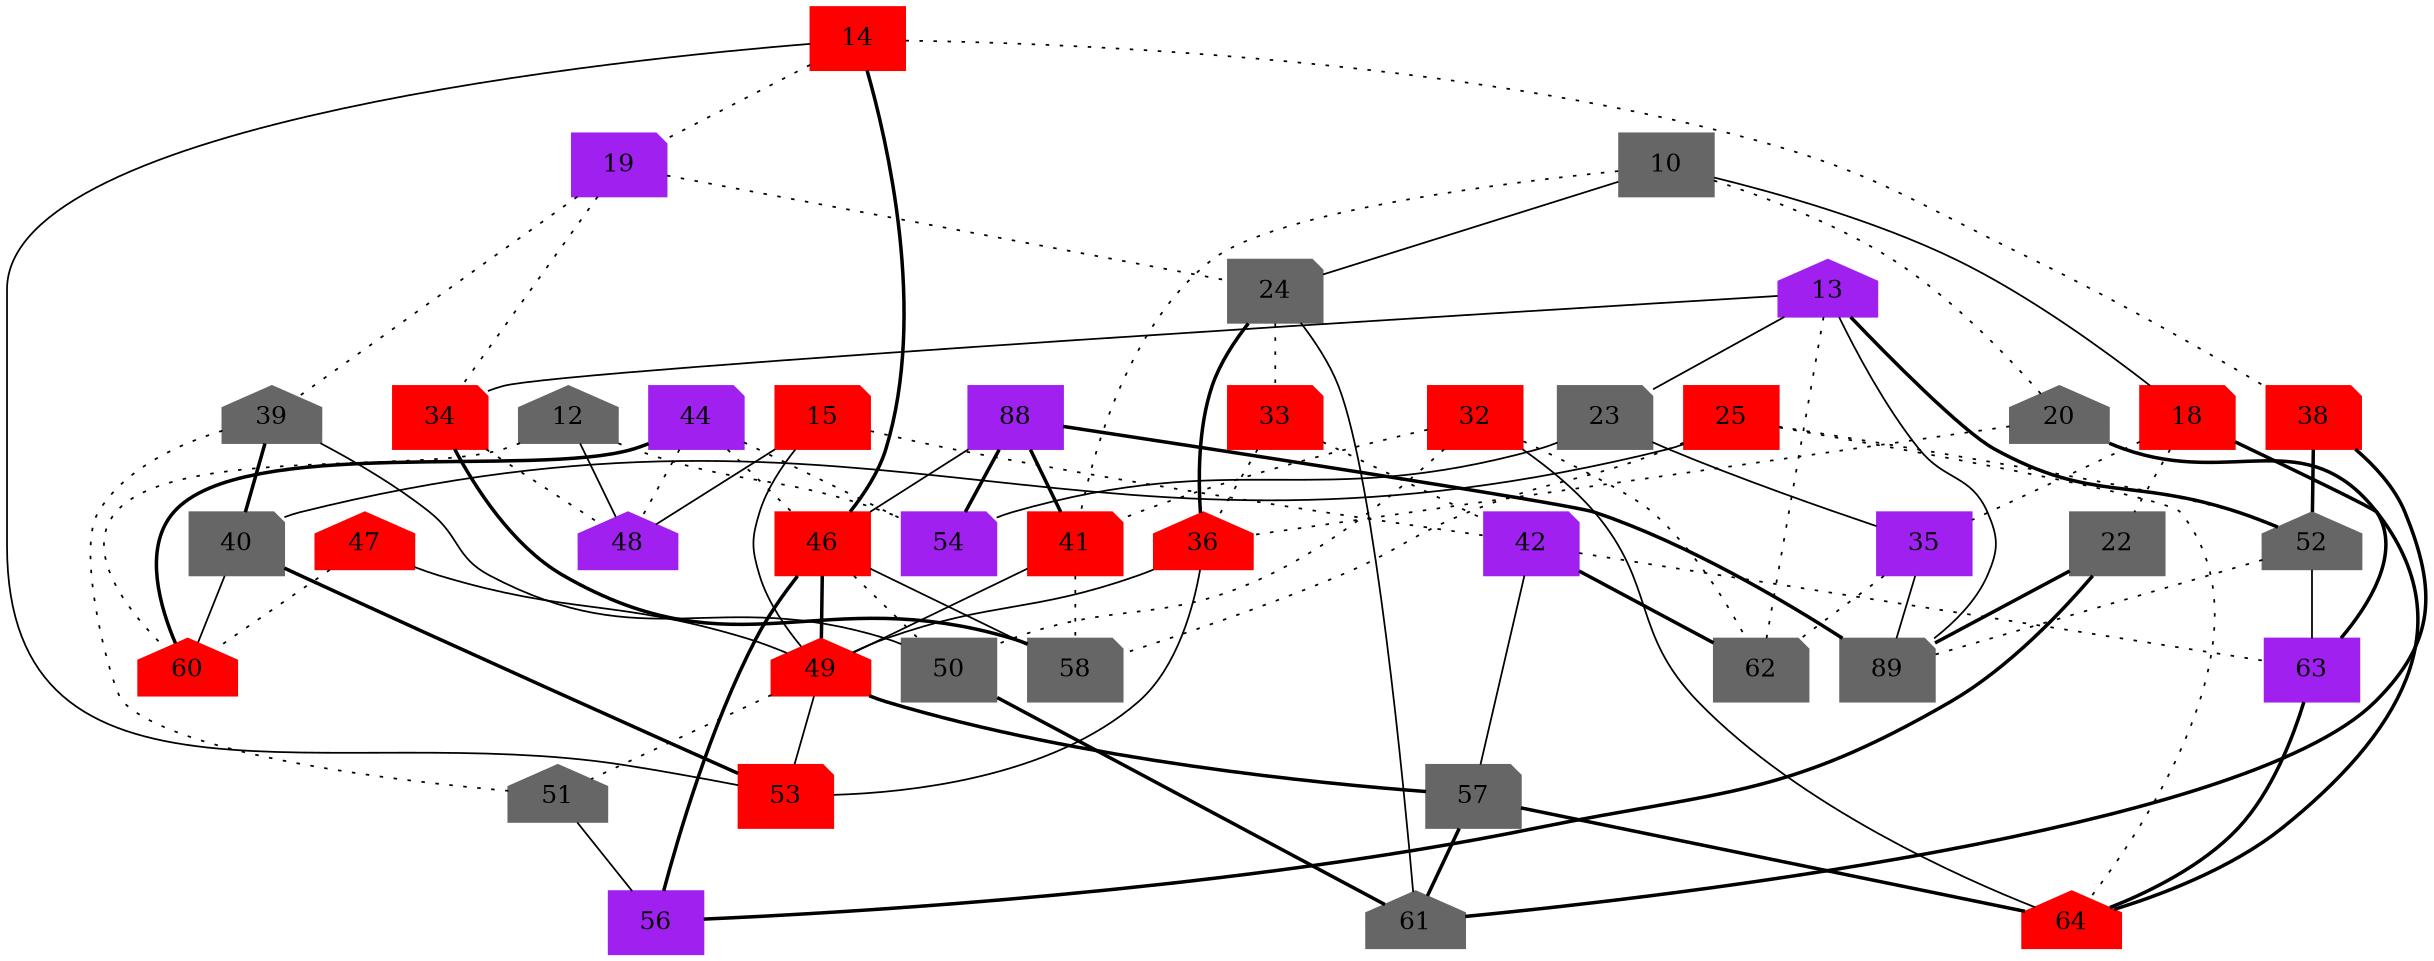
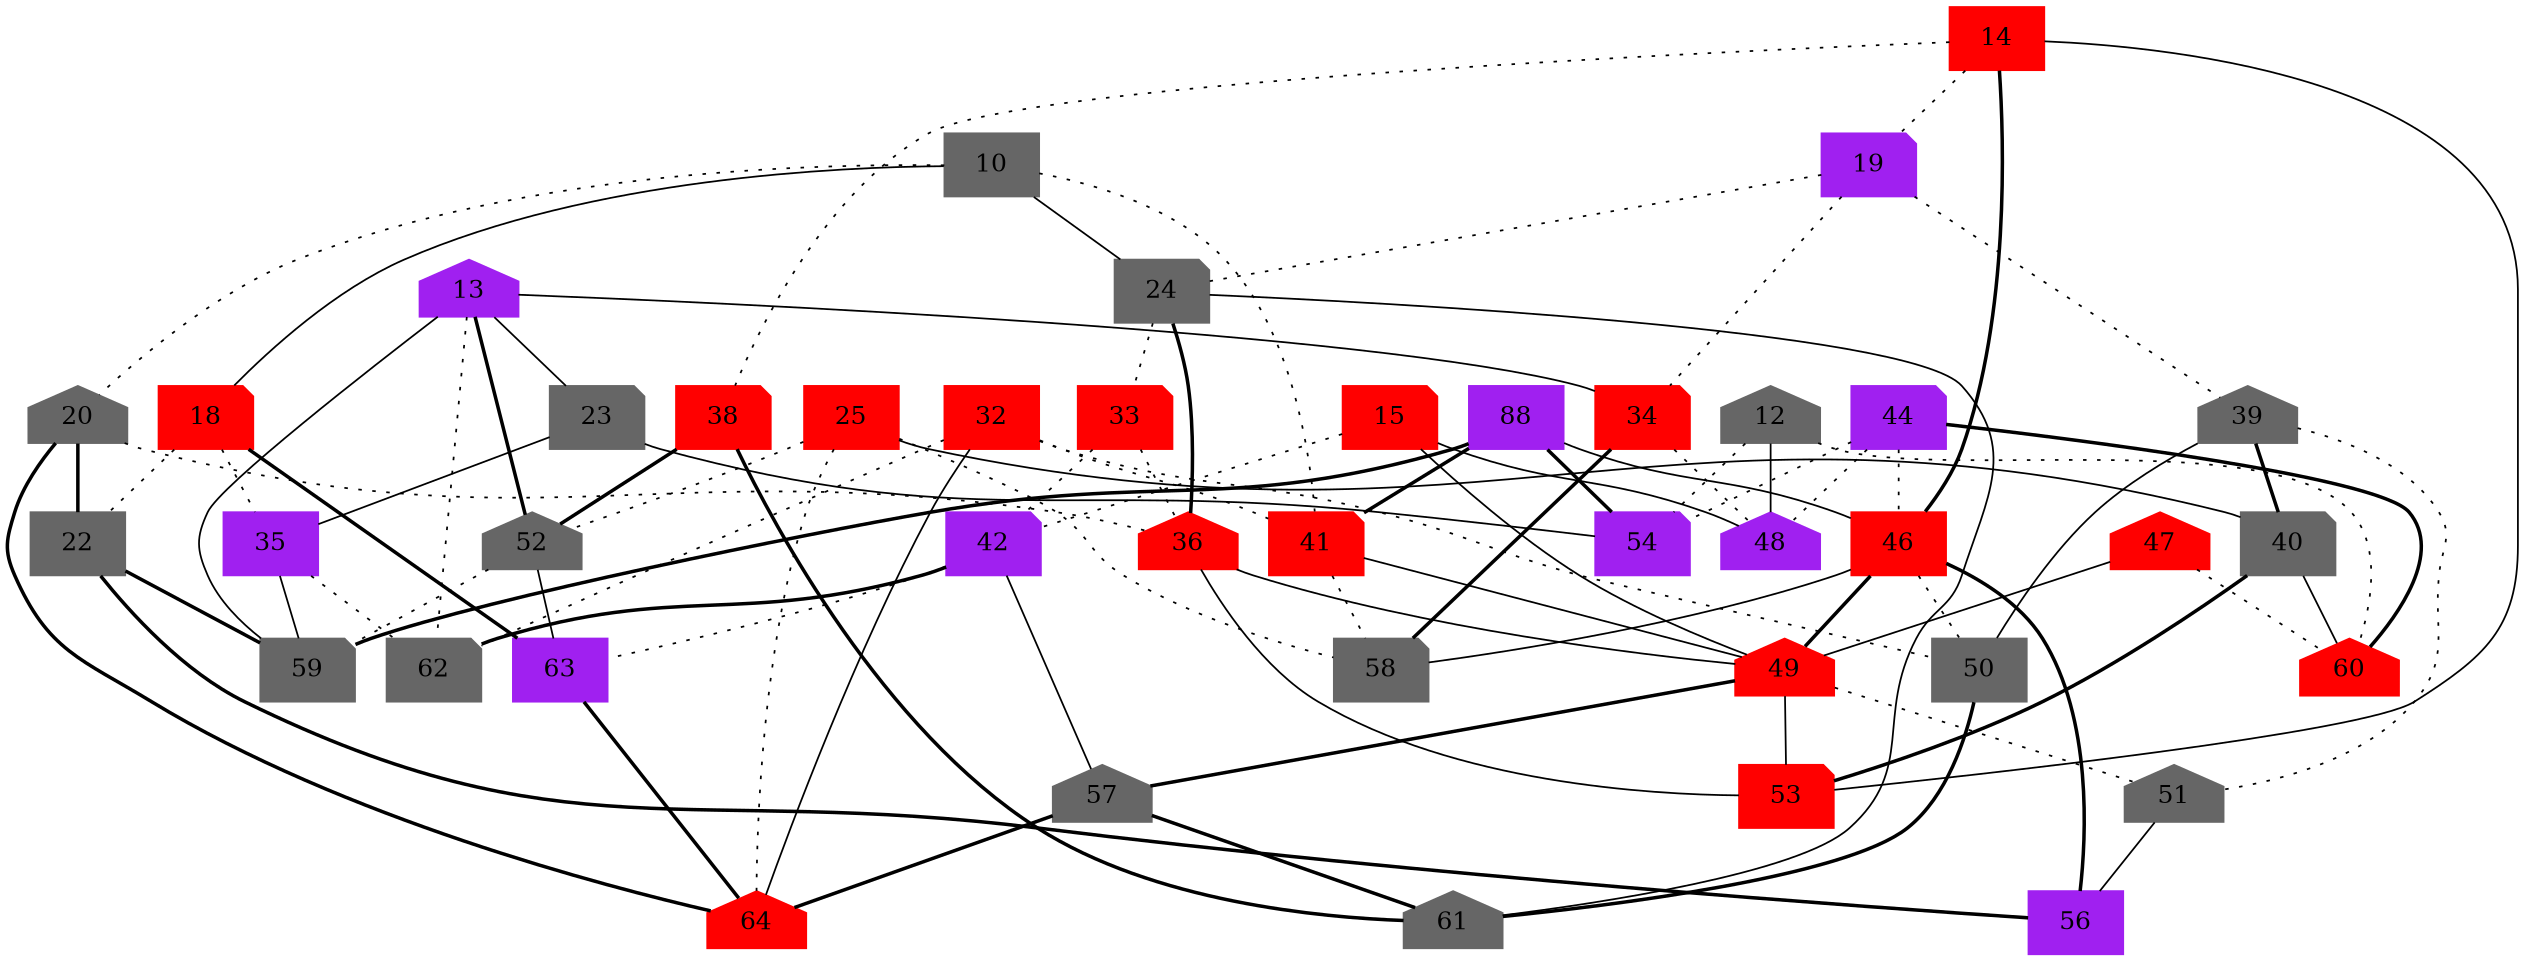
none -> (78, 478)
(1887, 670) -> (308, 670)
(1474, 796) -> (1102, 796)
